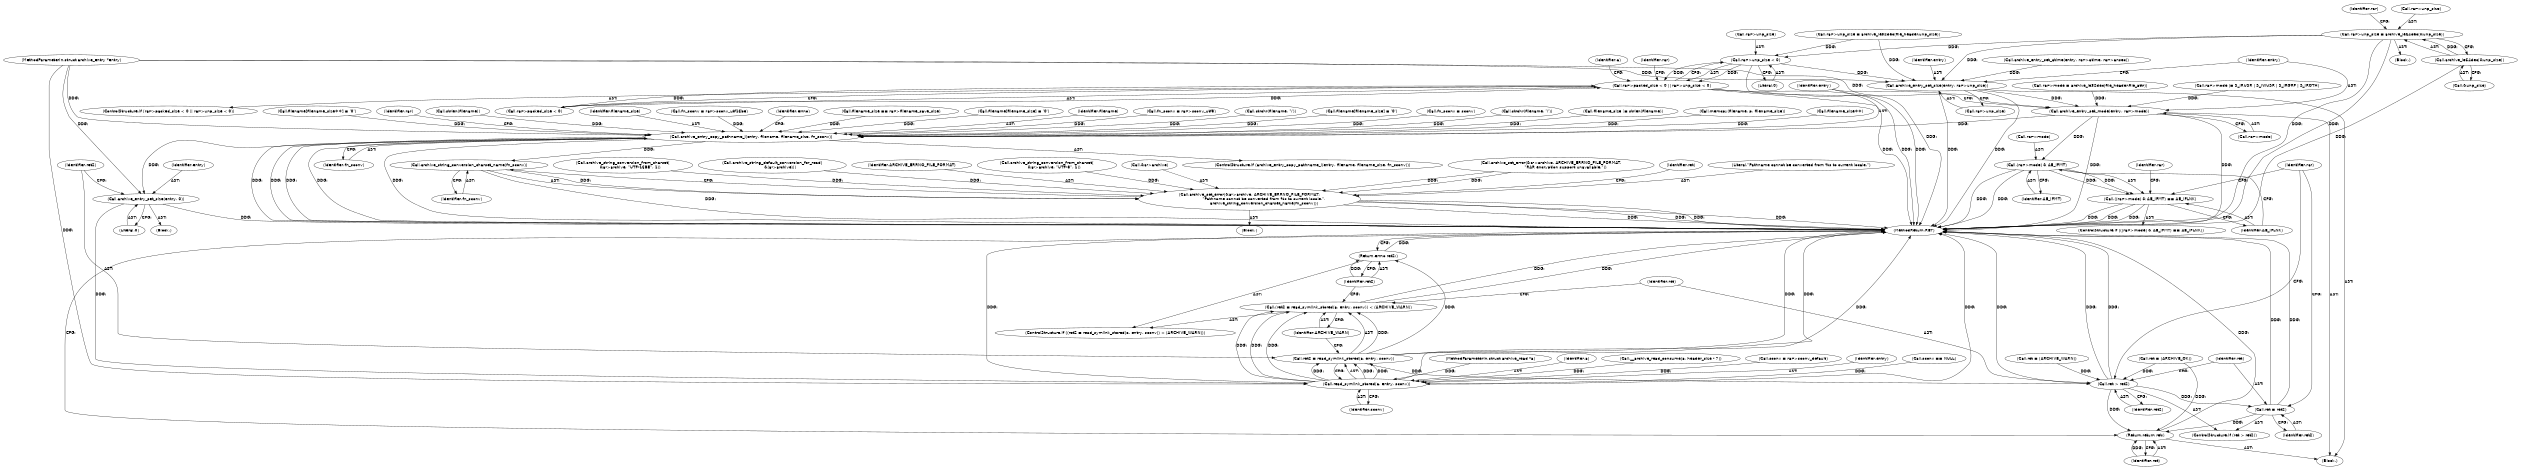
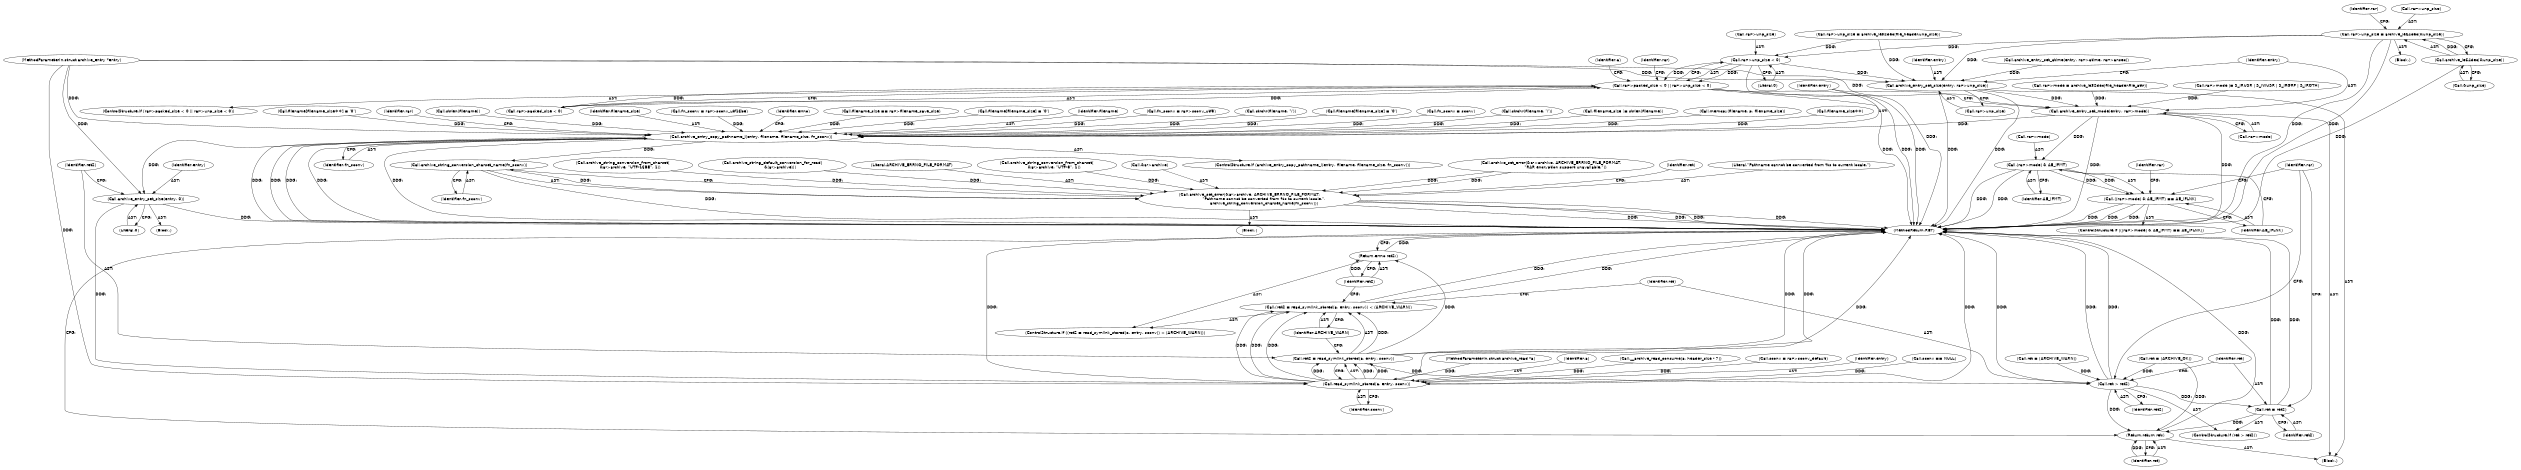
(912, 165) -> (912, 165)
